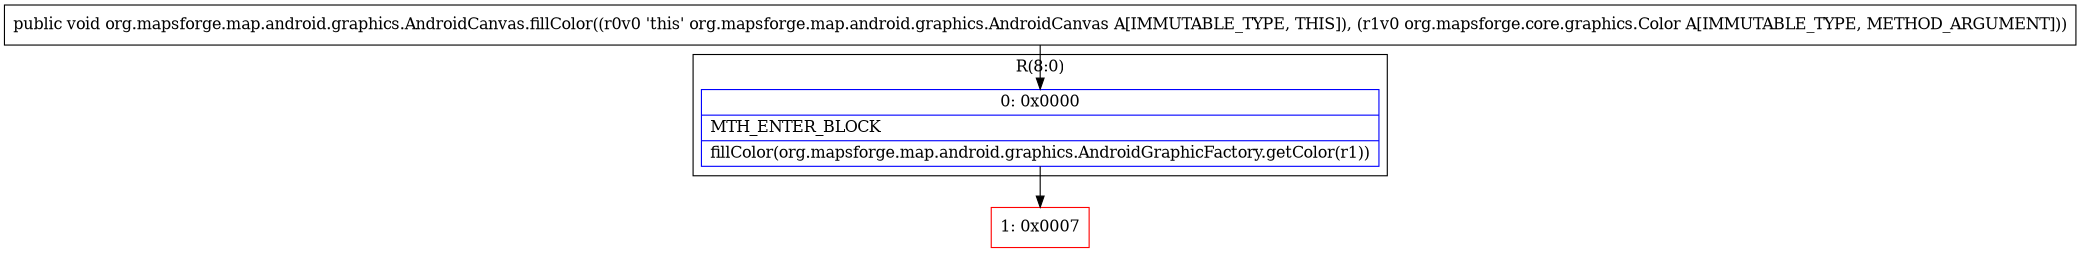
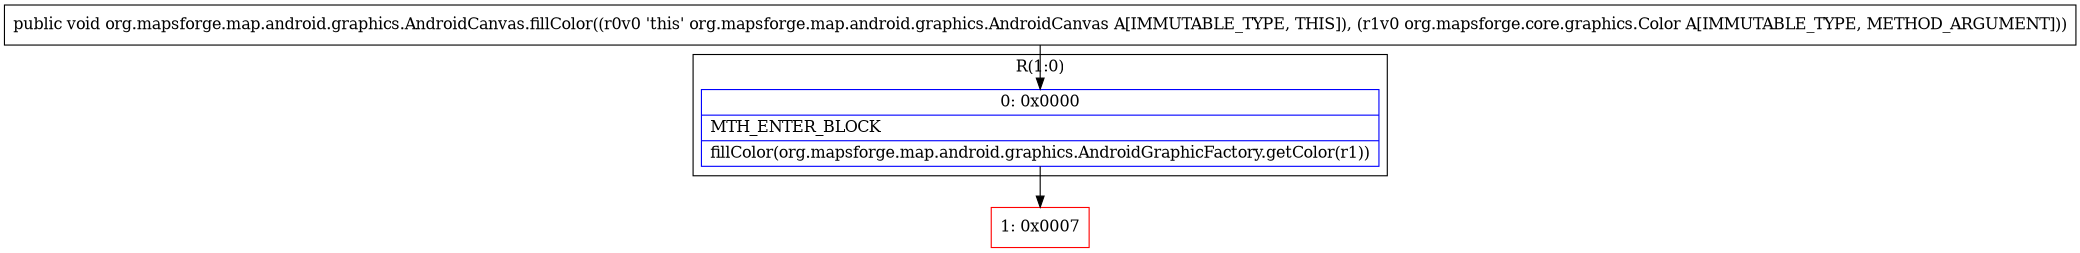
(1040, 67) -> (1040, 67)
